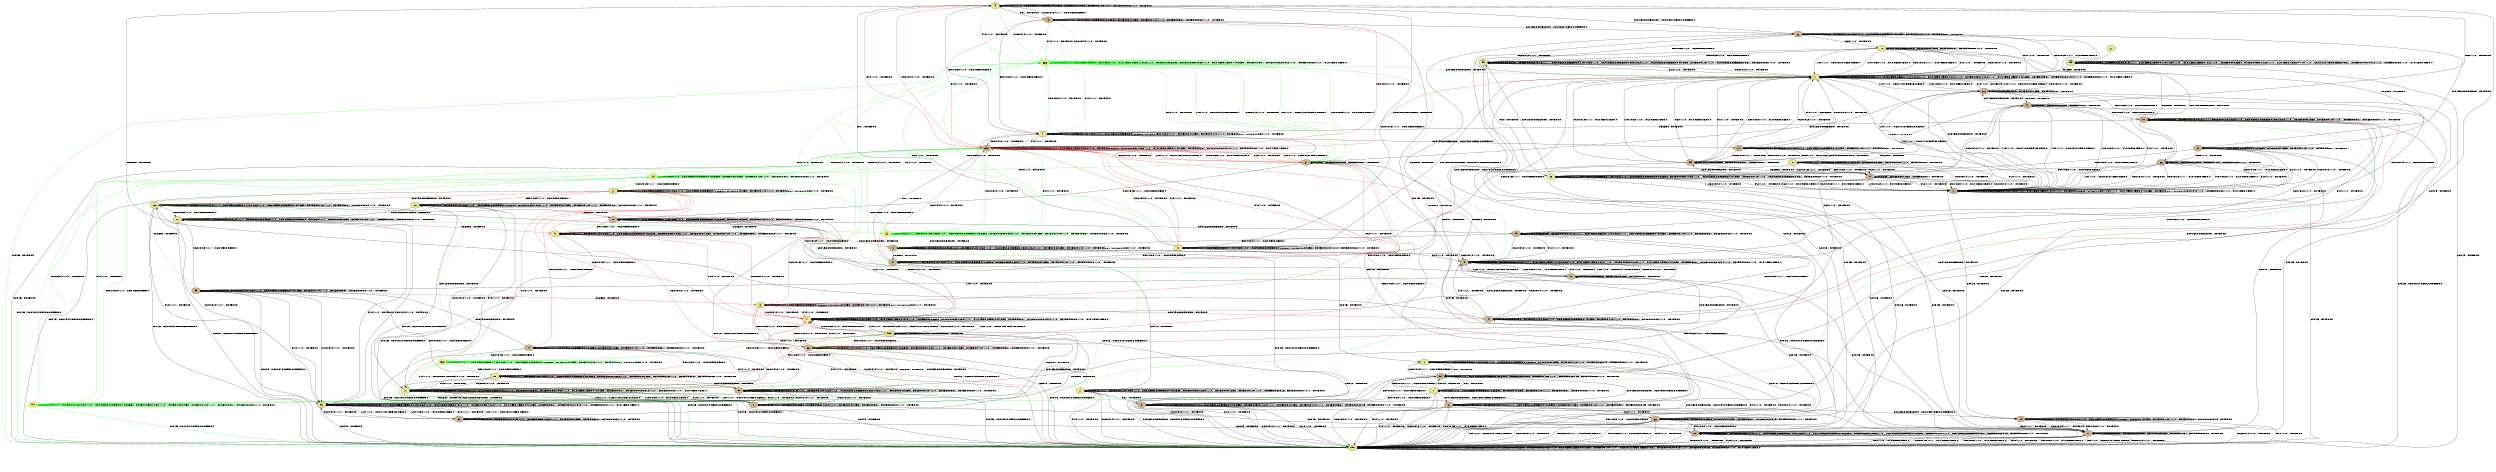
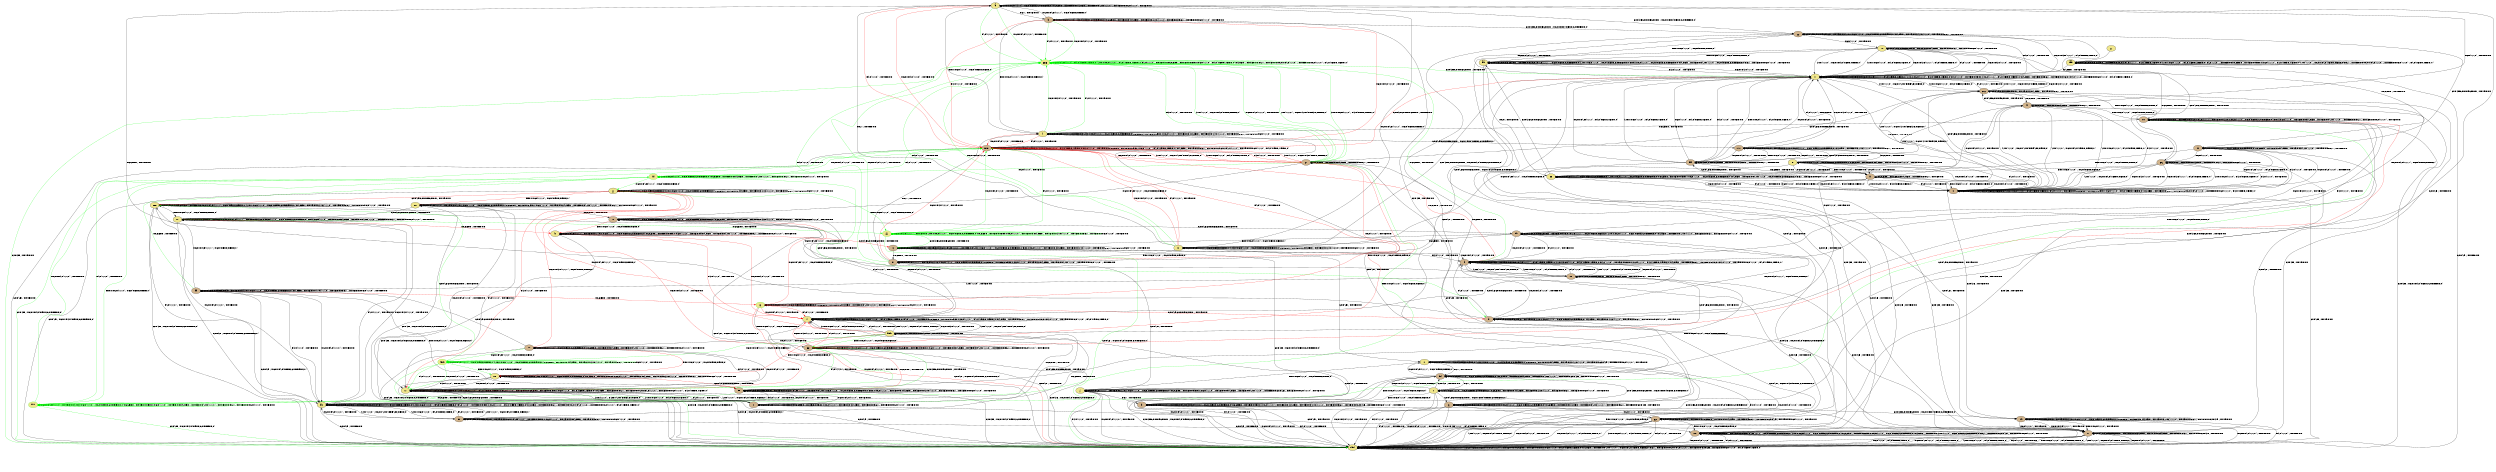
none -> (1357, 243)
(760, 305) -> (760, 305)
none -> (1253, 376)
